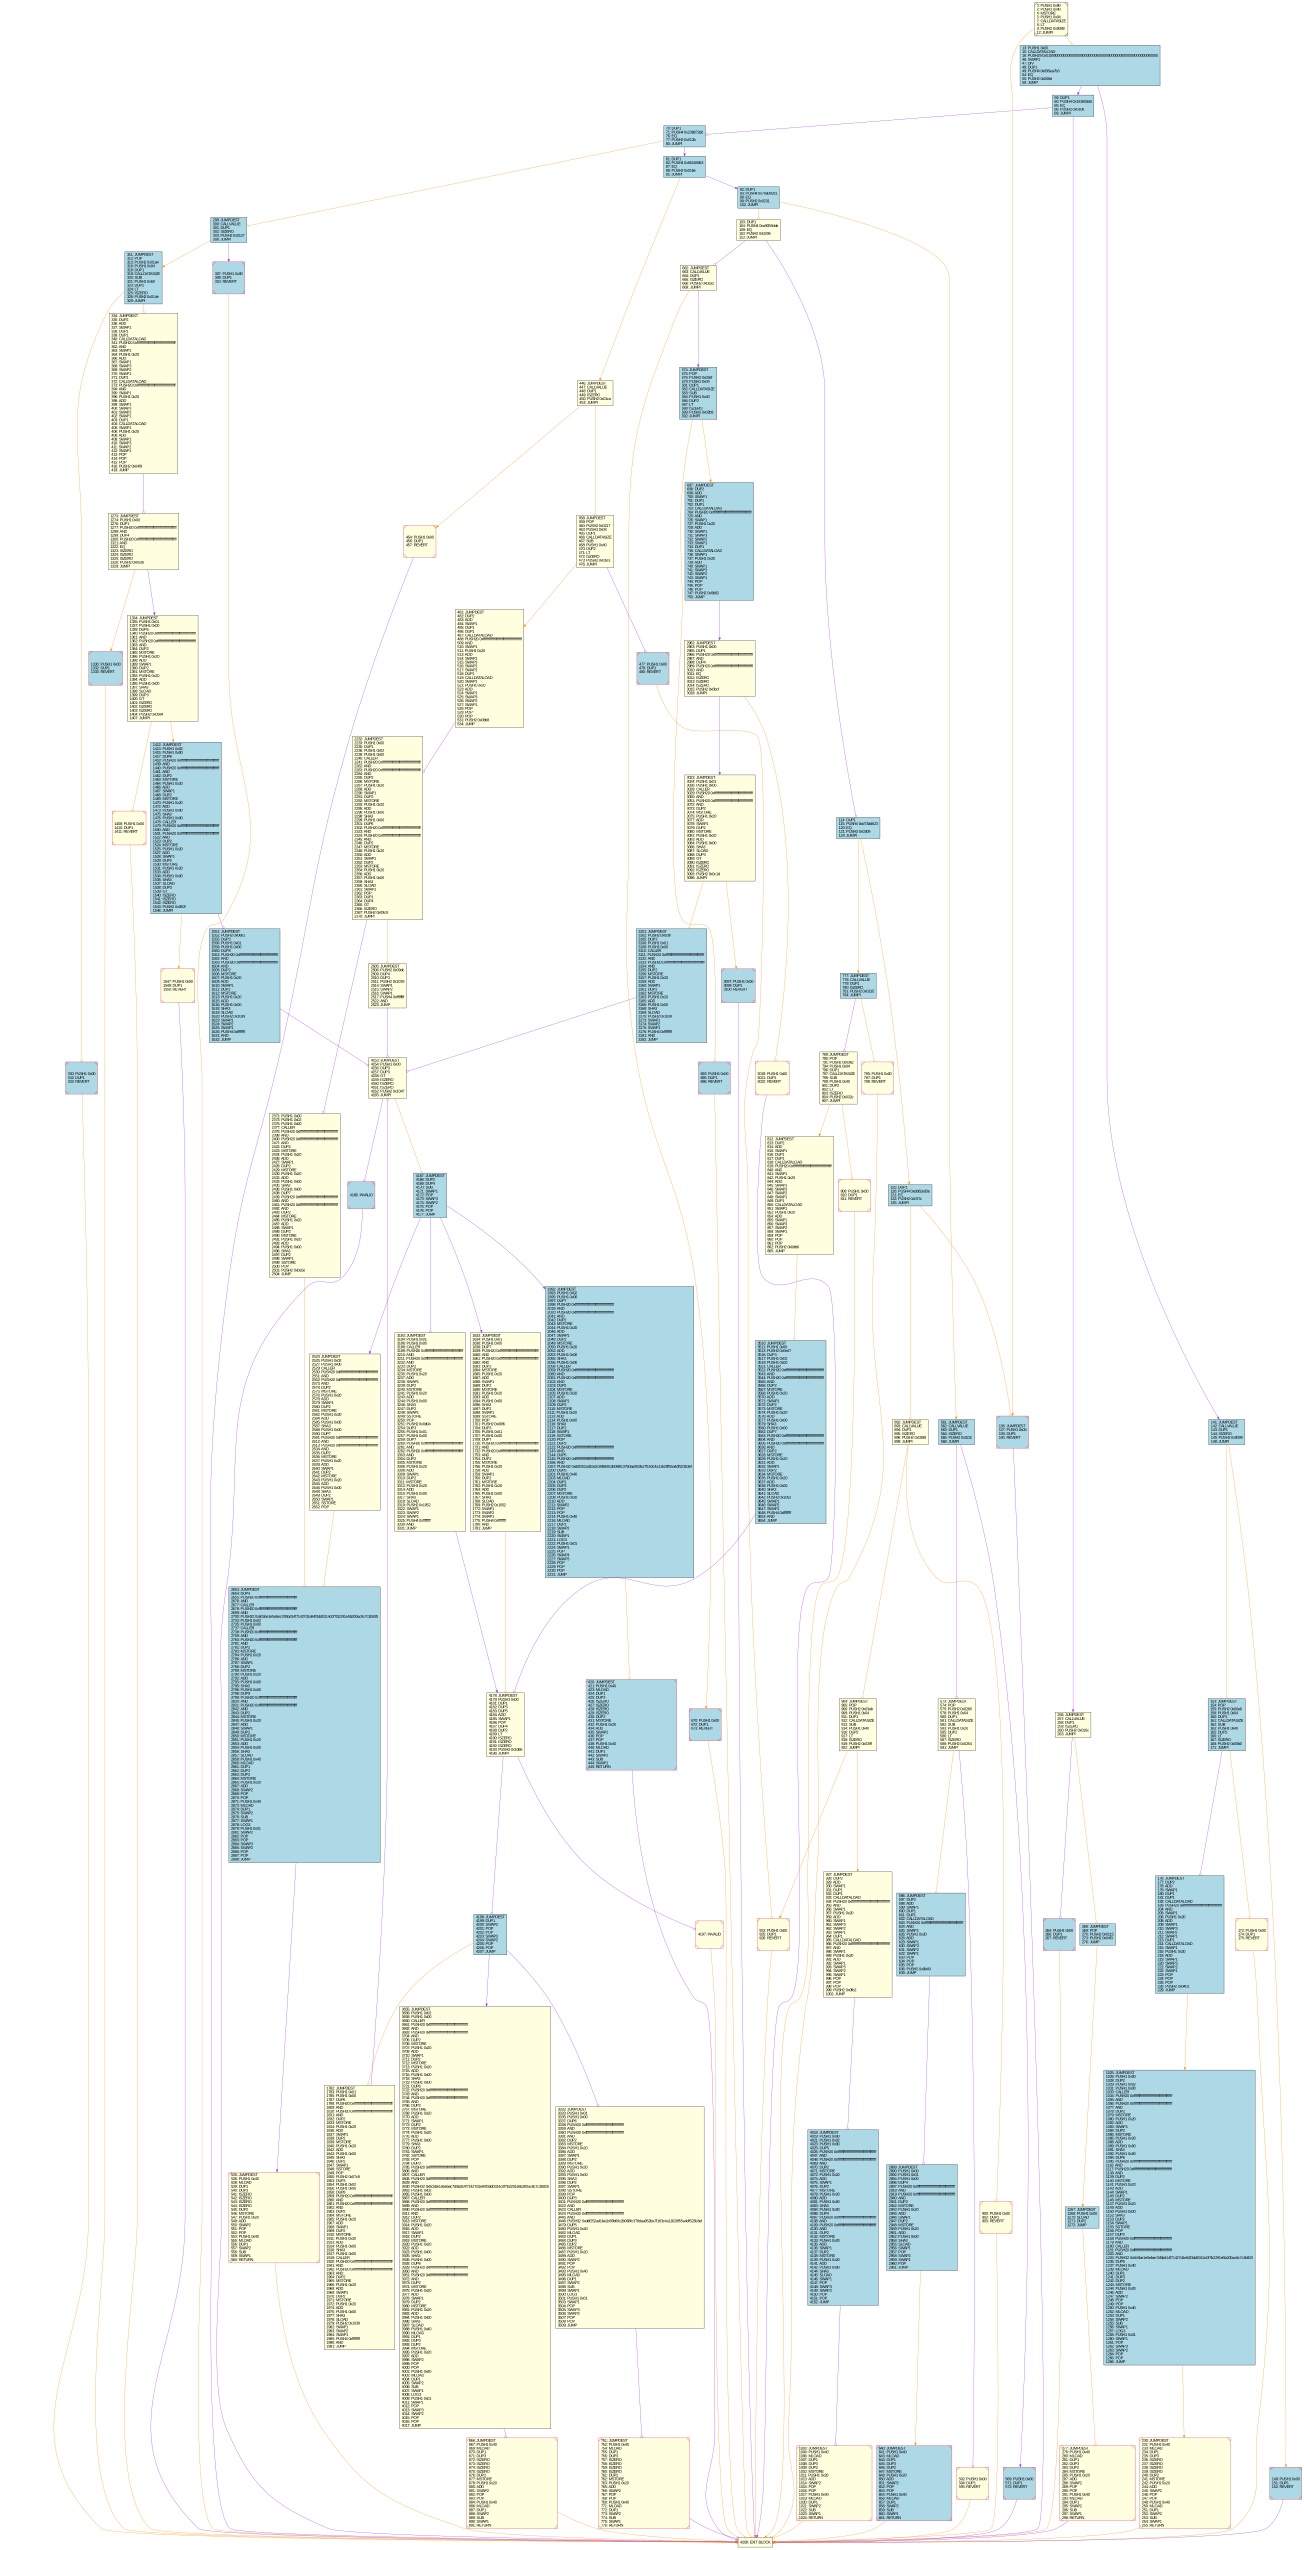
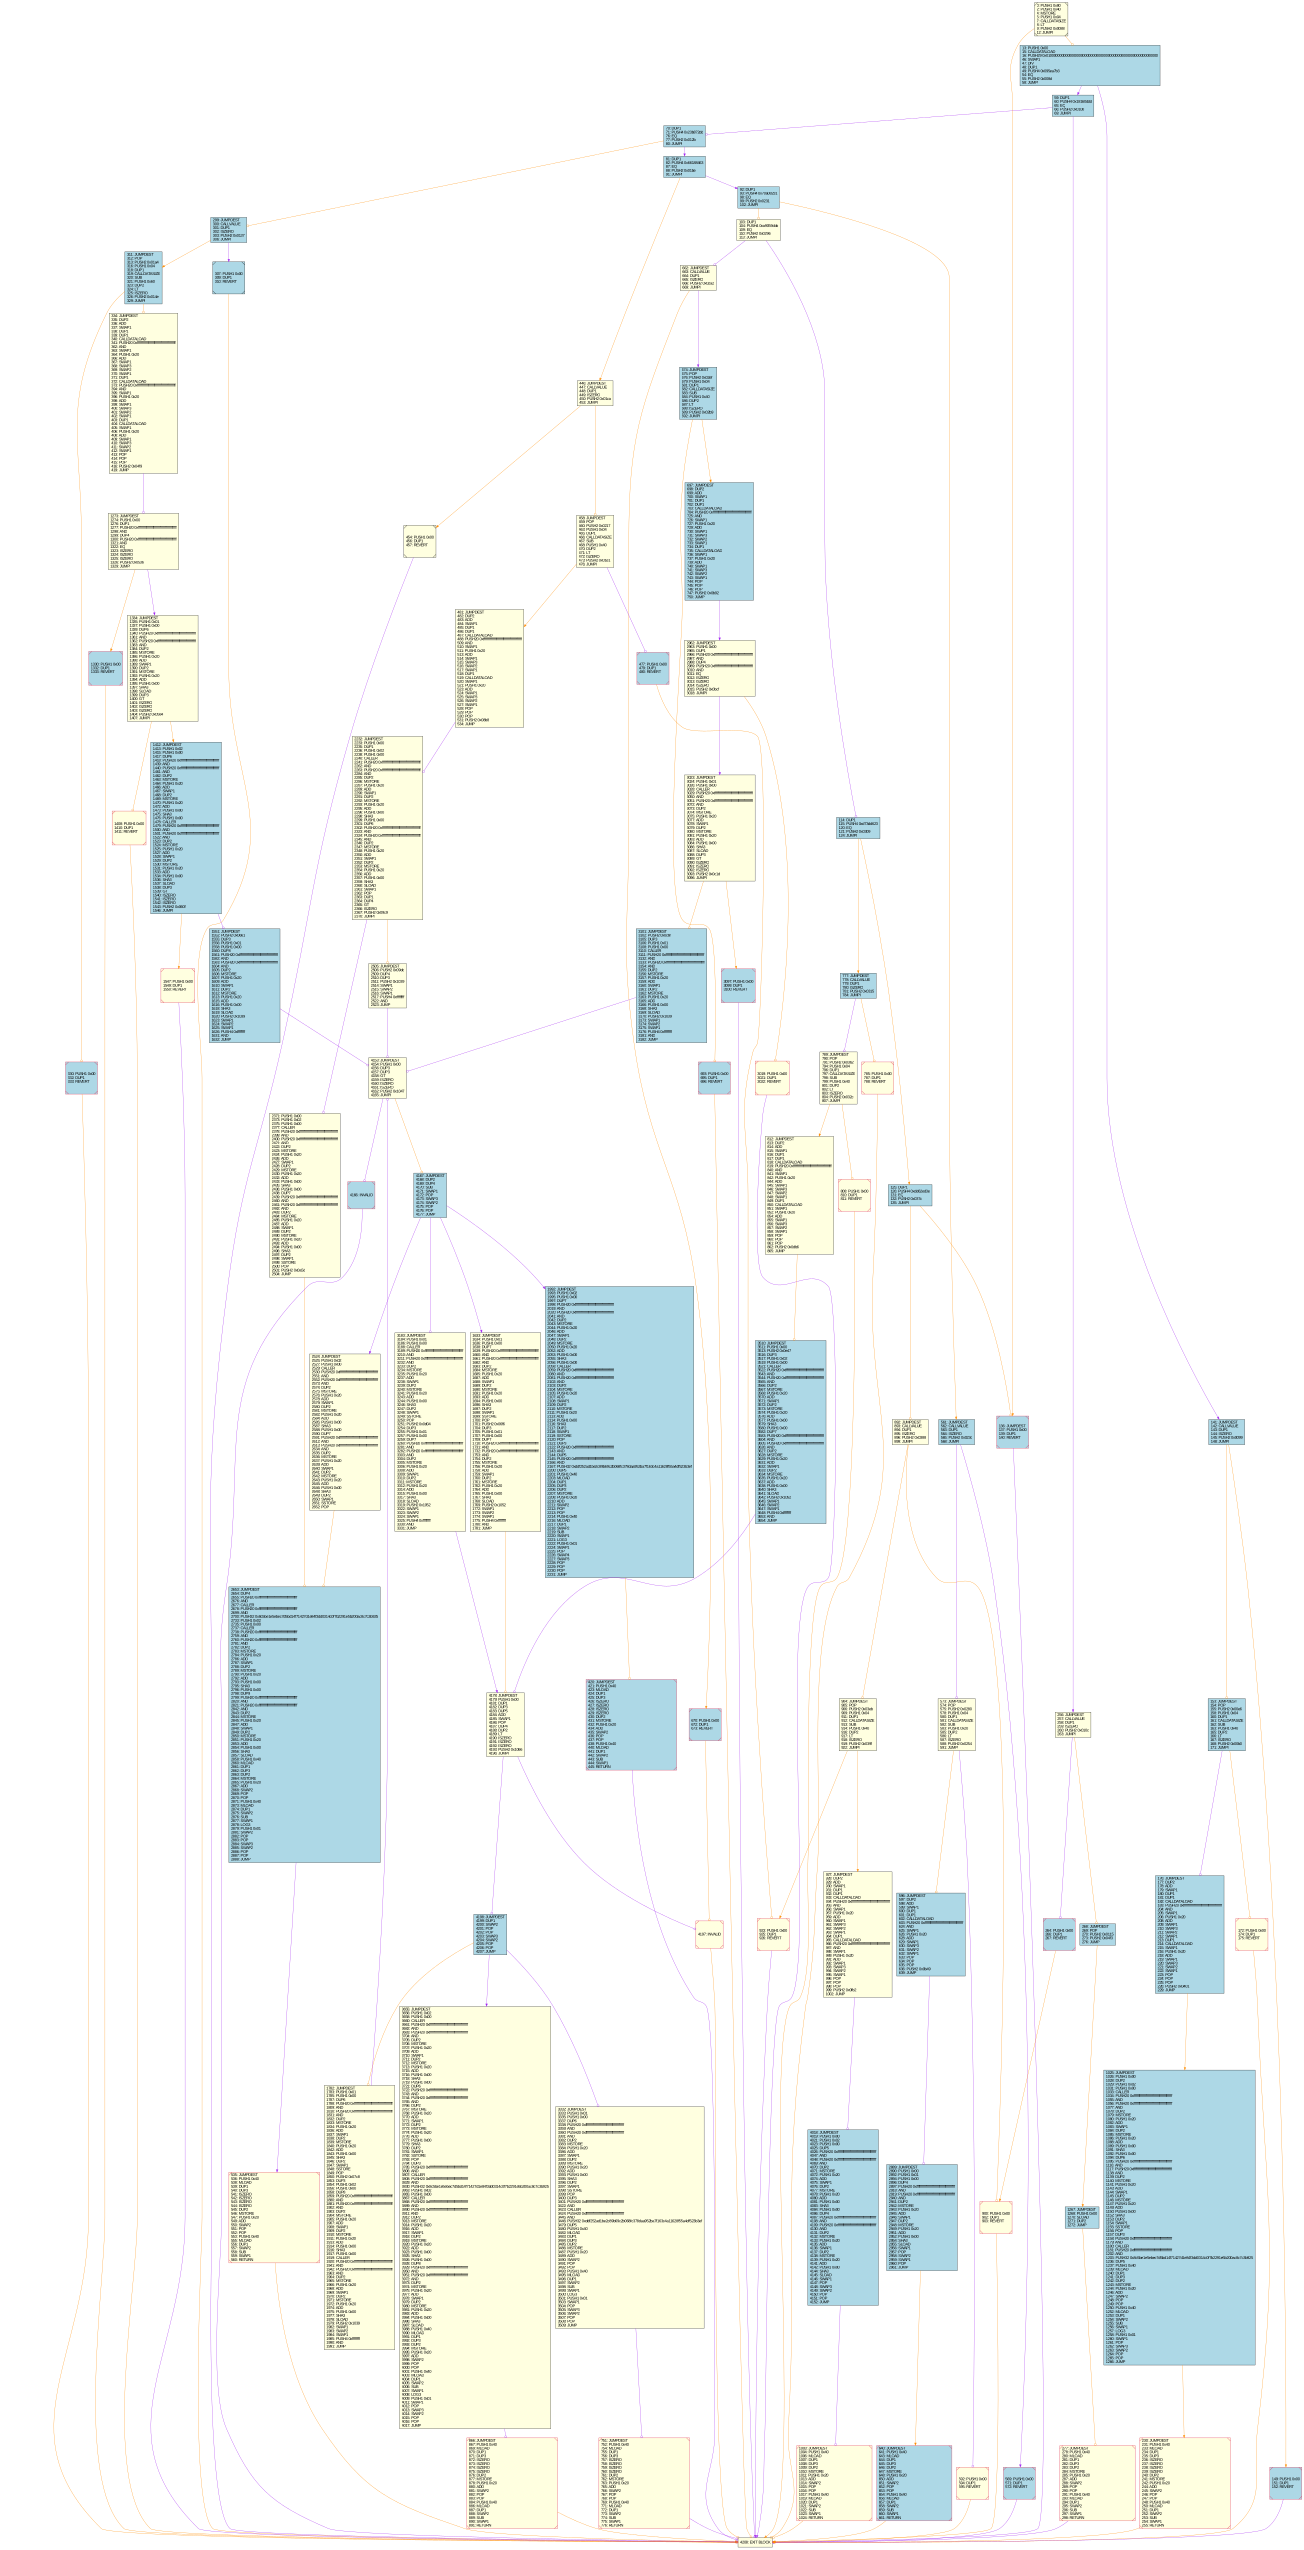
(229, 278) -> (229, 278)
(420, 541) -> (420, 541)
(726, 2140) -> (707, 1830)
(759, 2243) -> (759, 2243)
(1059, 2376) -> (1029, 2069)
